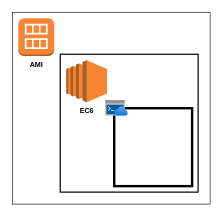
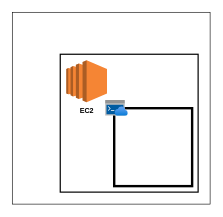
(36, 37) -> none
(87, 111) -> (87, 111)
